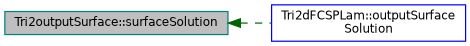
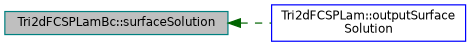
(116, 23) -> (116, 23)
